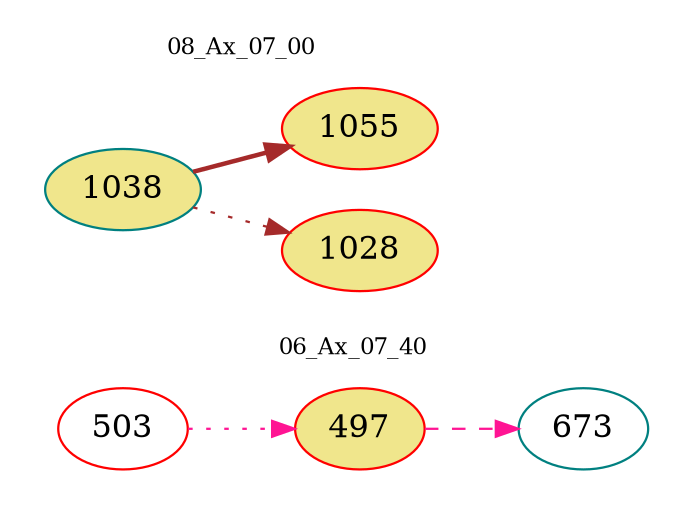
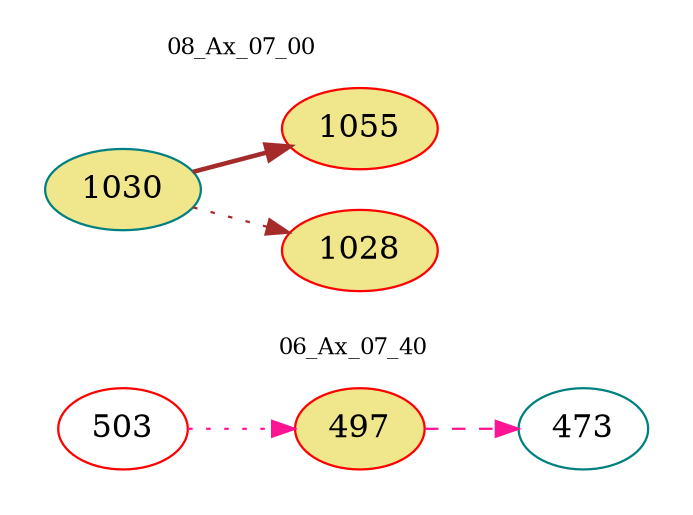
(123, 190) -> (123, 190)
(583, 429) -> (583, 429)
